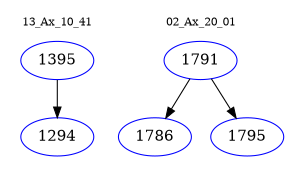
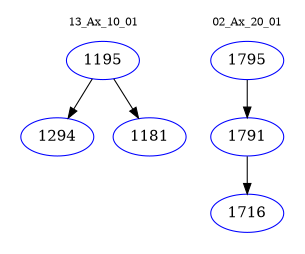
(57, 23) -> (103, 23)
(57, 60) -> (103, 60)
(221, 94) -> (247, 93)
none -> (150, 137)
(155, 137) -> (247, 213)
